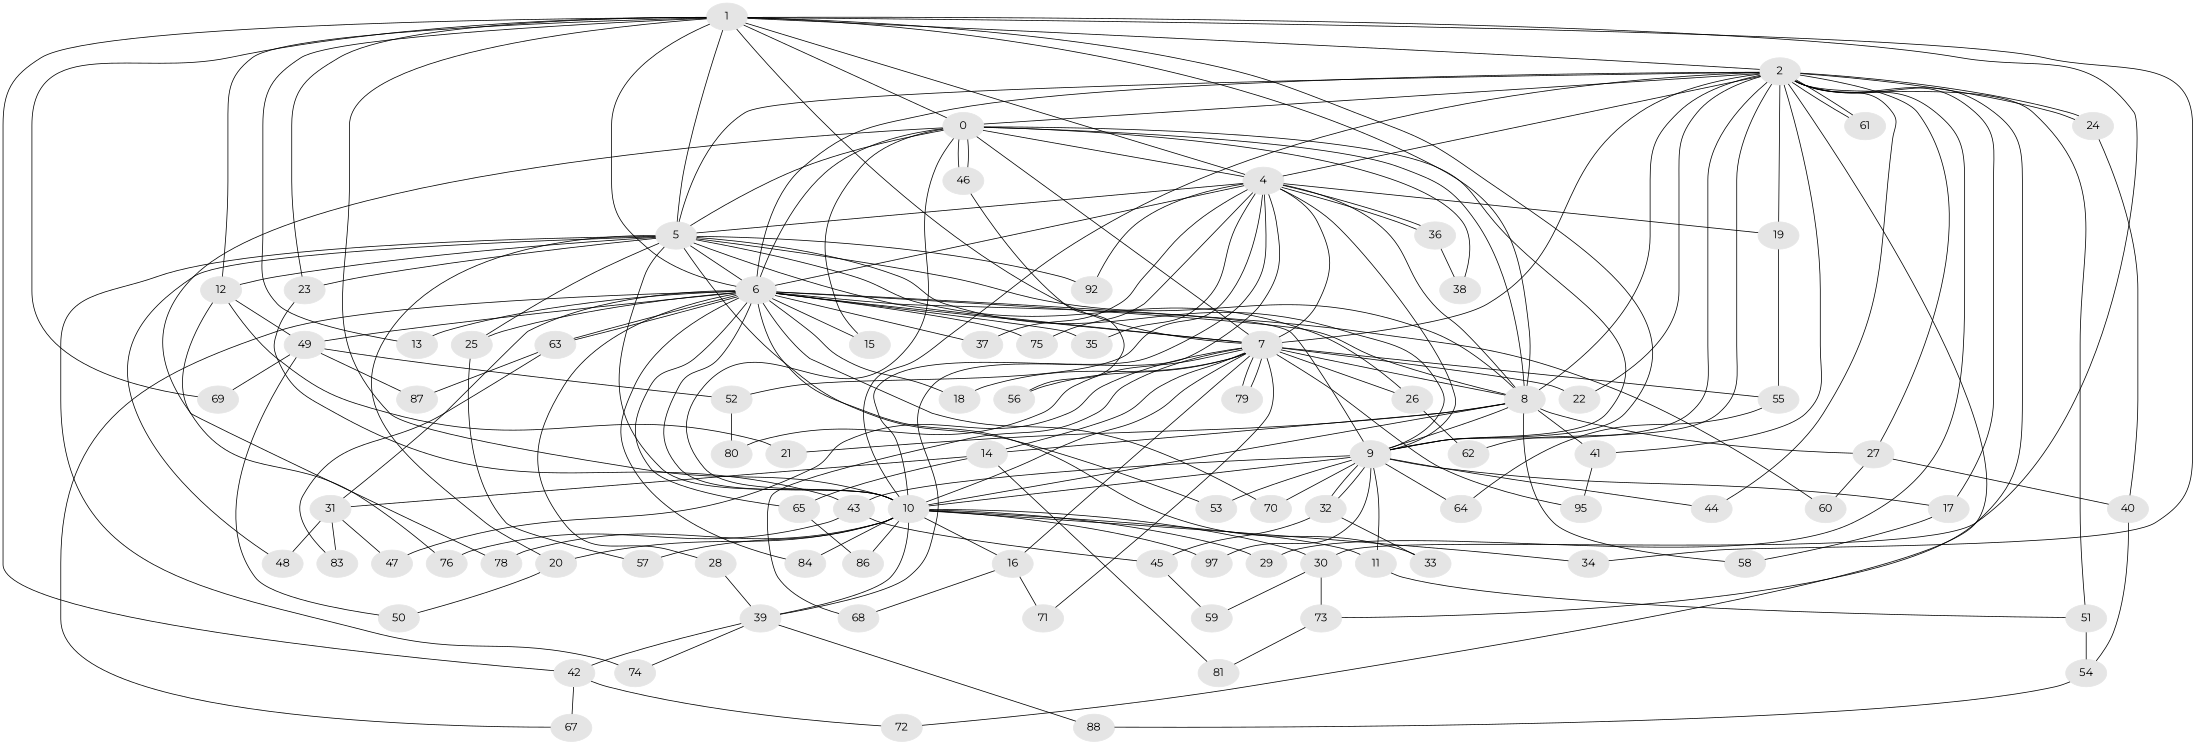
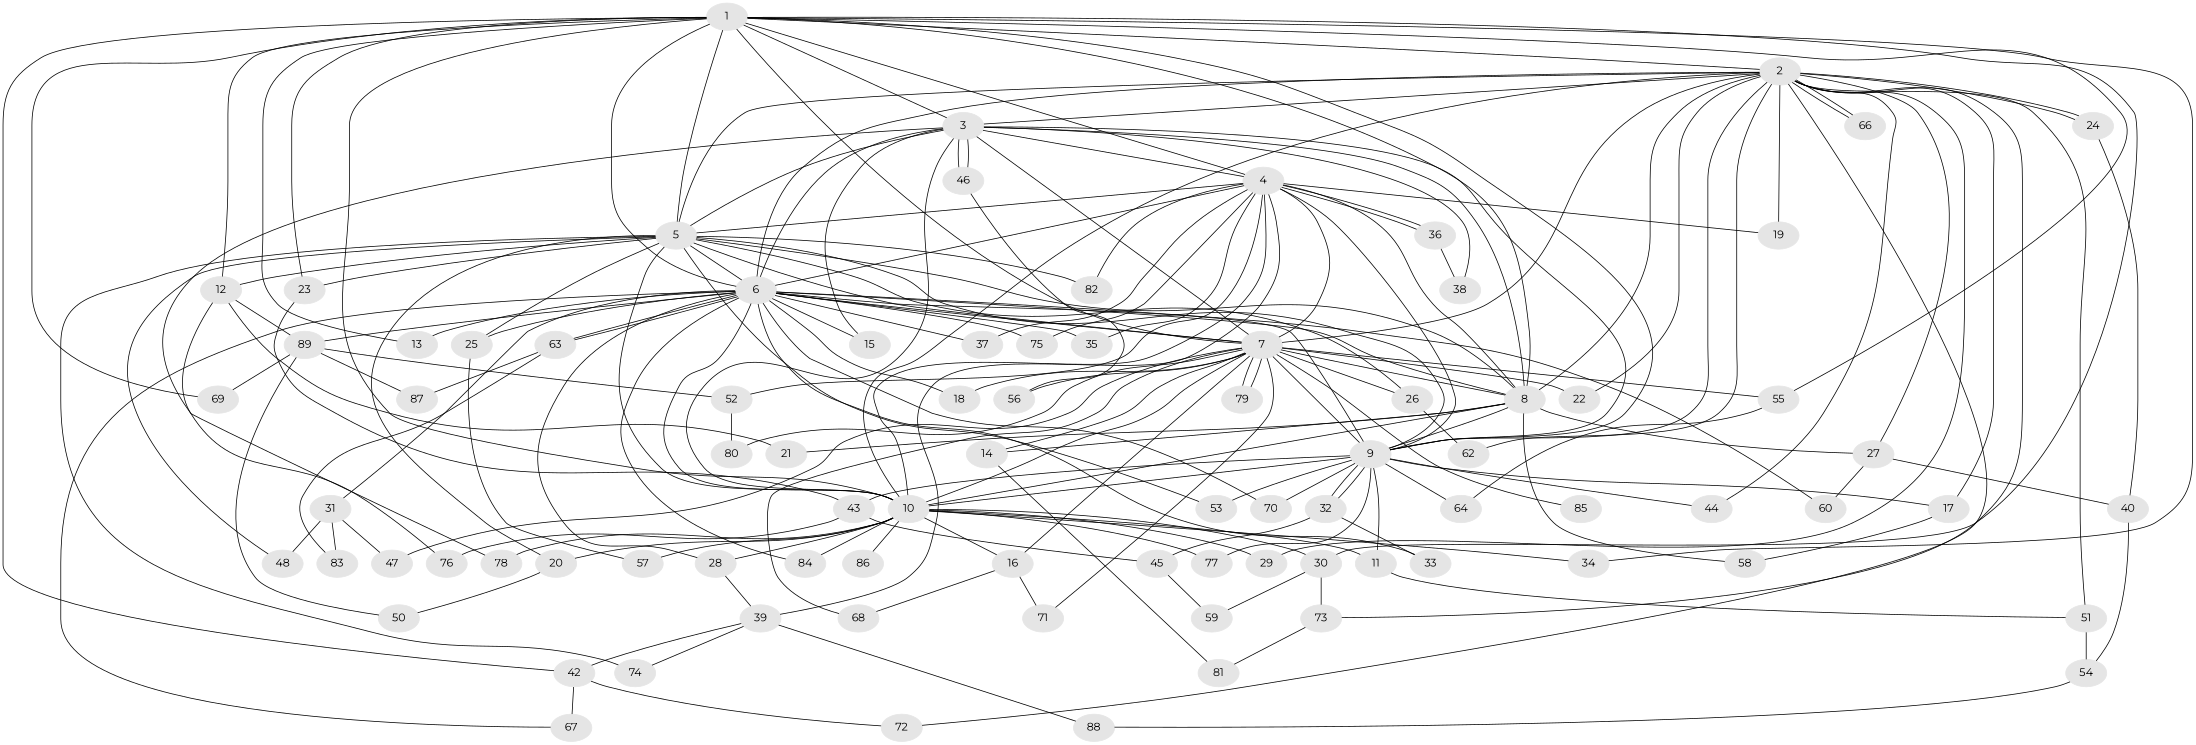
(963, 126) -> (963, 126)
(1522, 126) -> none
(1865, 126) -> (1865, 126)
(1092, 290) -> (1092, 290)
(1779, 318) -> (1669, 48)
(305, 345) -> (305, 345)
none -> (1316, 400)
(1595, 454) -> none
(659, 482) -> none
(799, 509) -> none
(1581, 509) -> (1581, 509)
(1212, 564) -> (1212, 564)
(877, 586) -> (807, 542)
